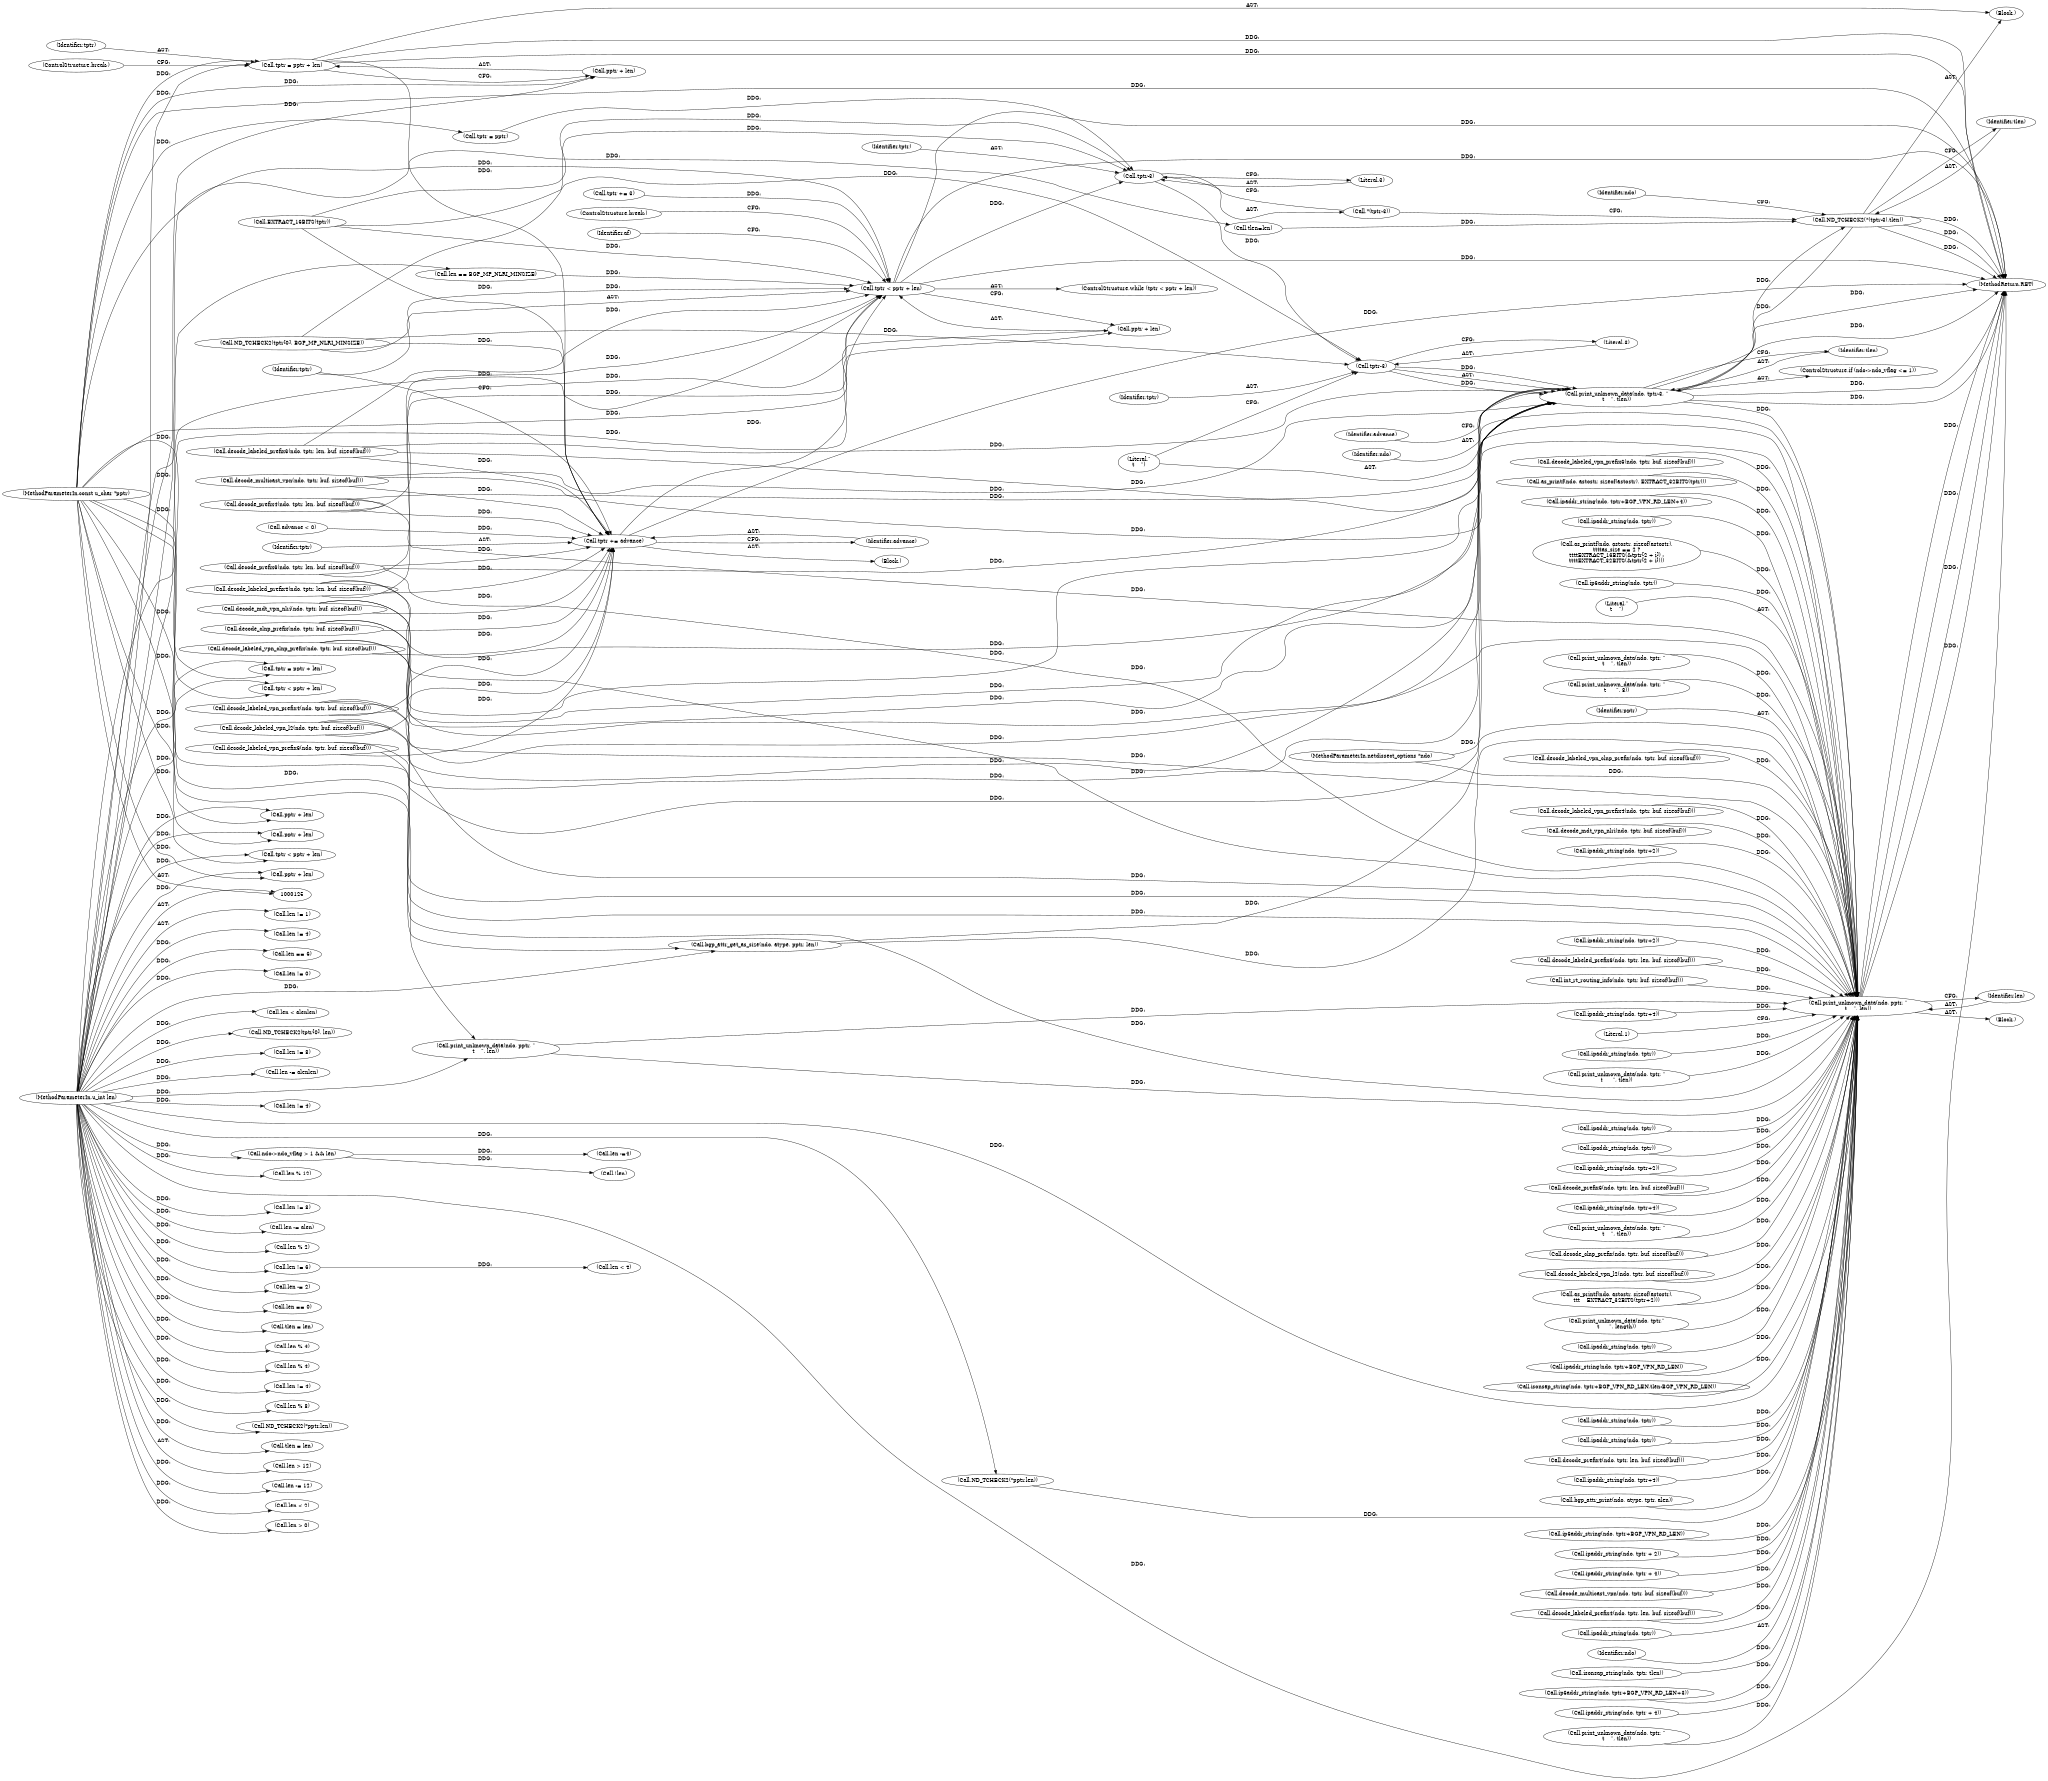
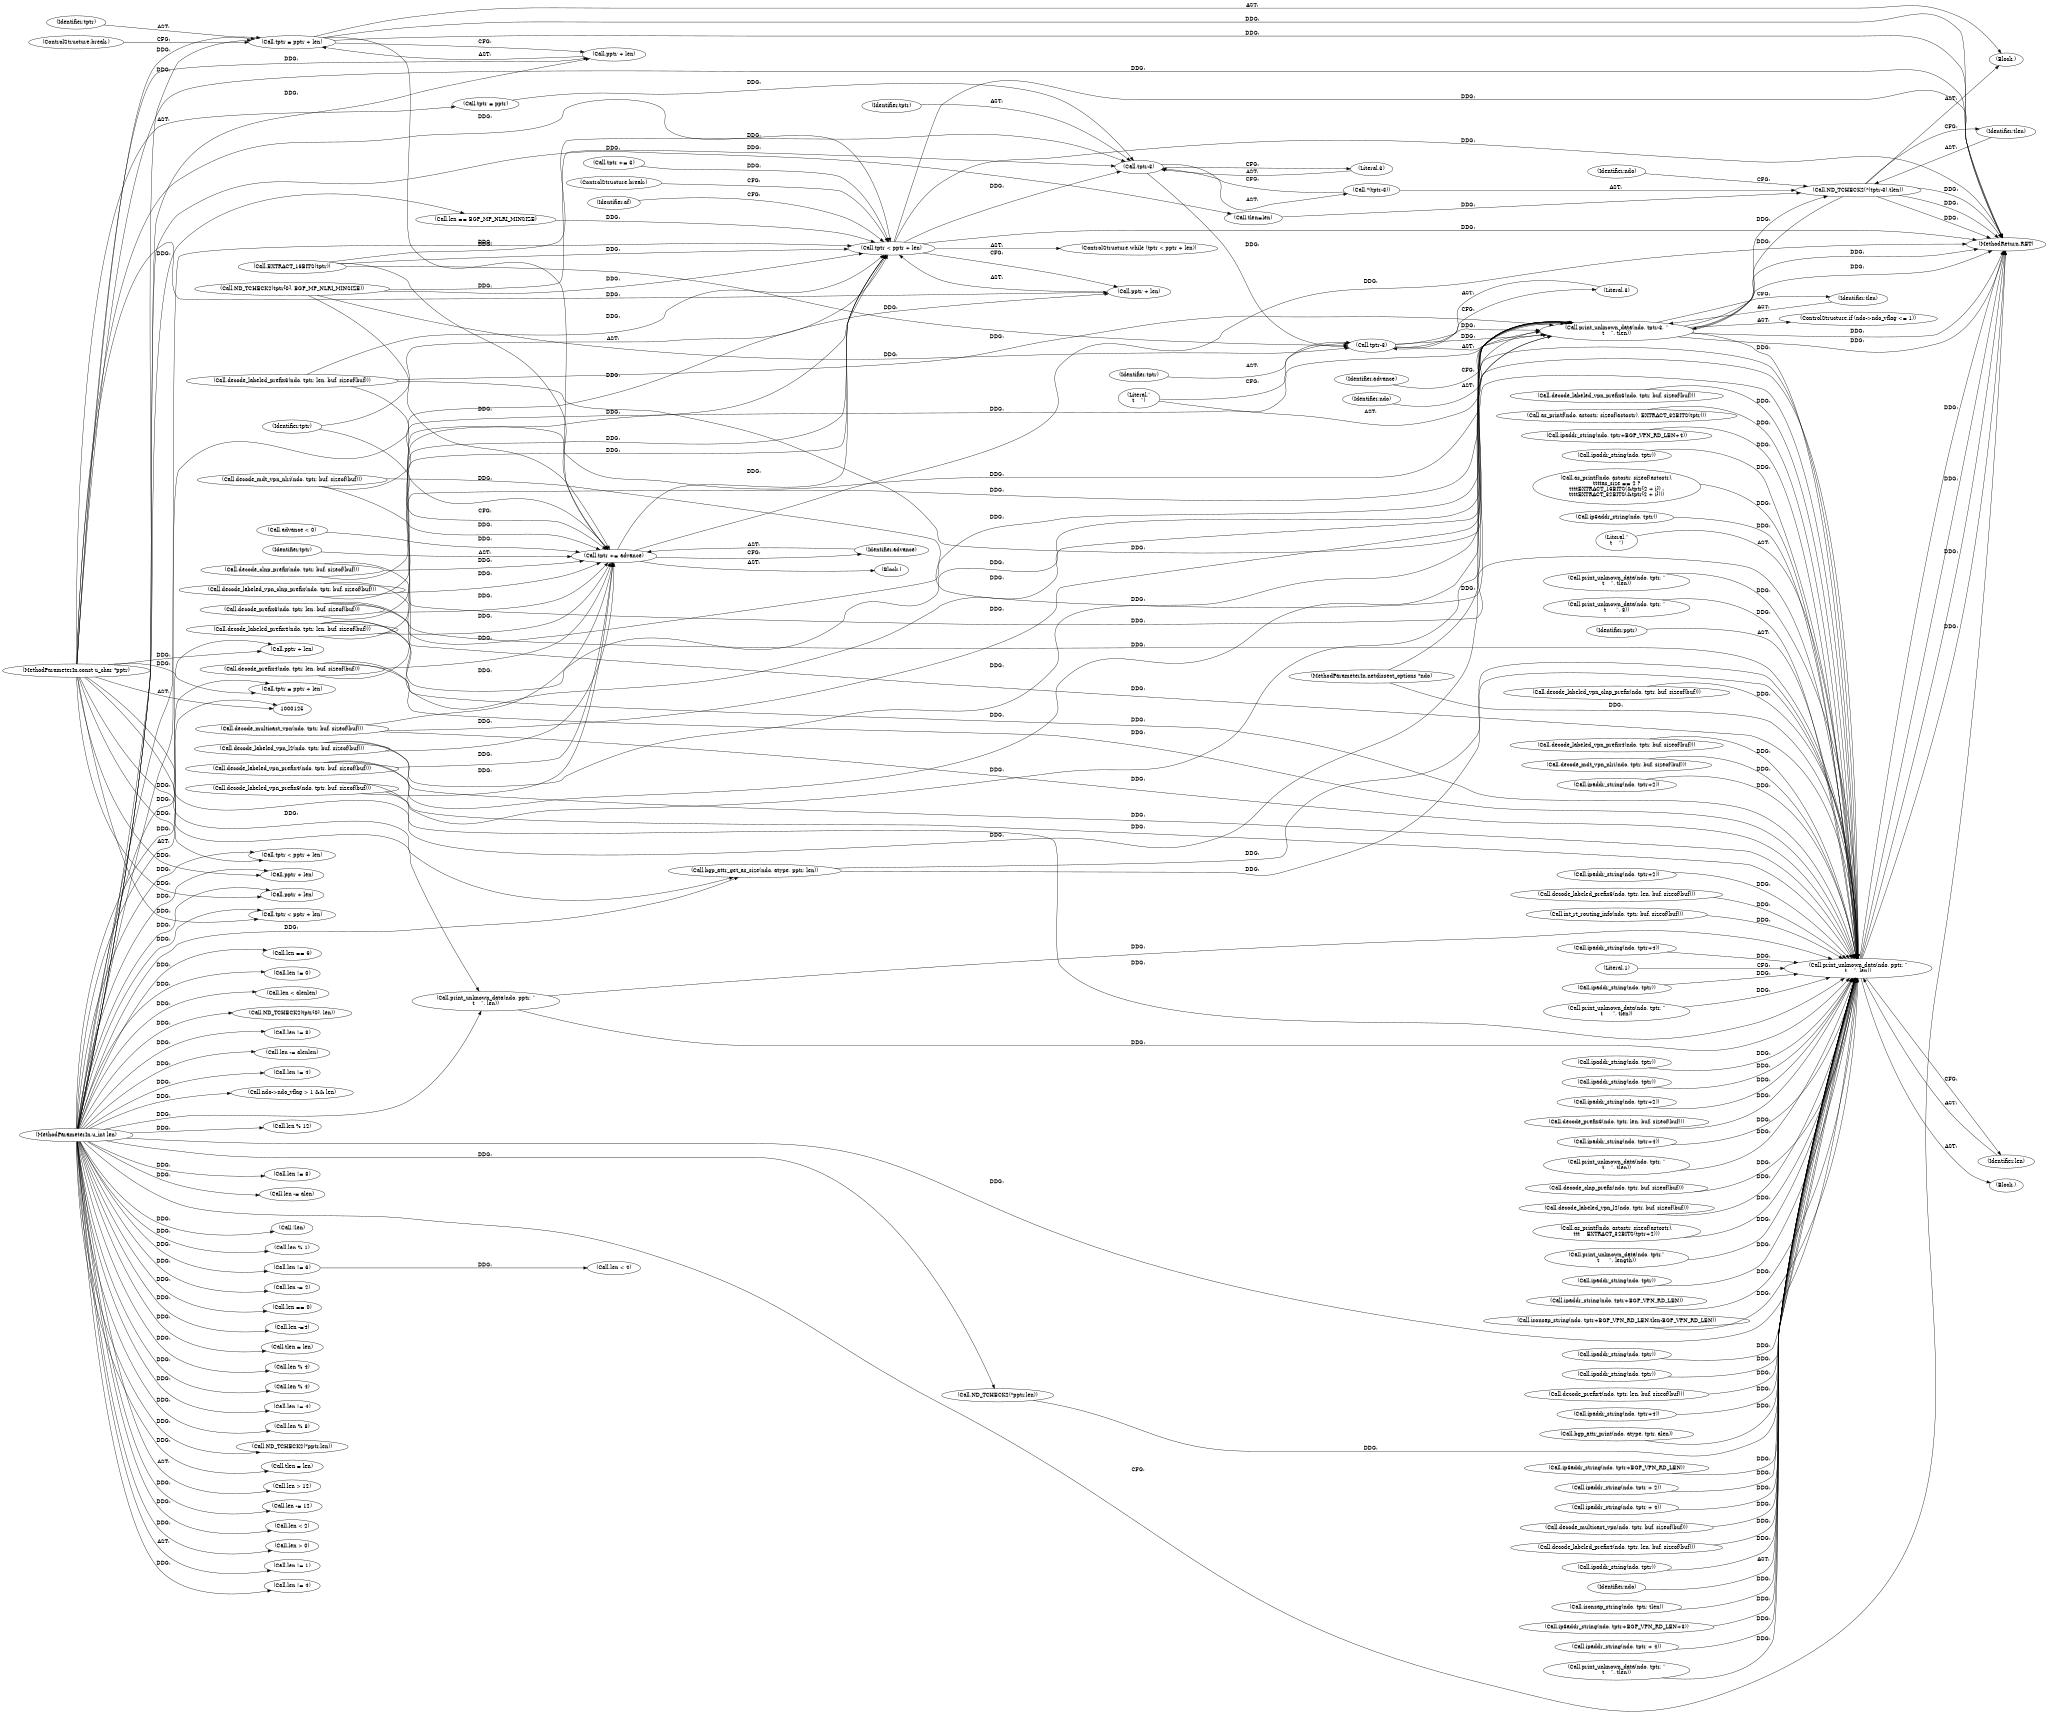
(164, 142) -> (164, 120)
(1617, 211) -> (1617, 188)
(469, 1154) -> (139, 1276)
(468, 1165) -> (158, 1223)
(292, 1248) -> (292, 1248)
(1139, 1564) -> (1139, 1470)
